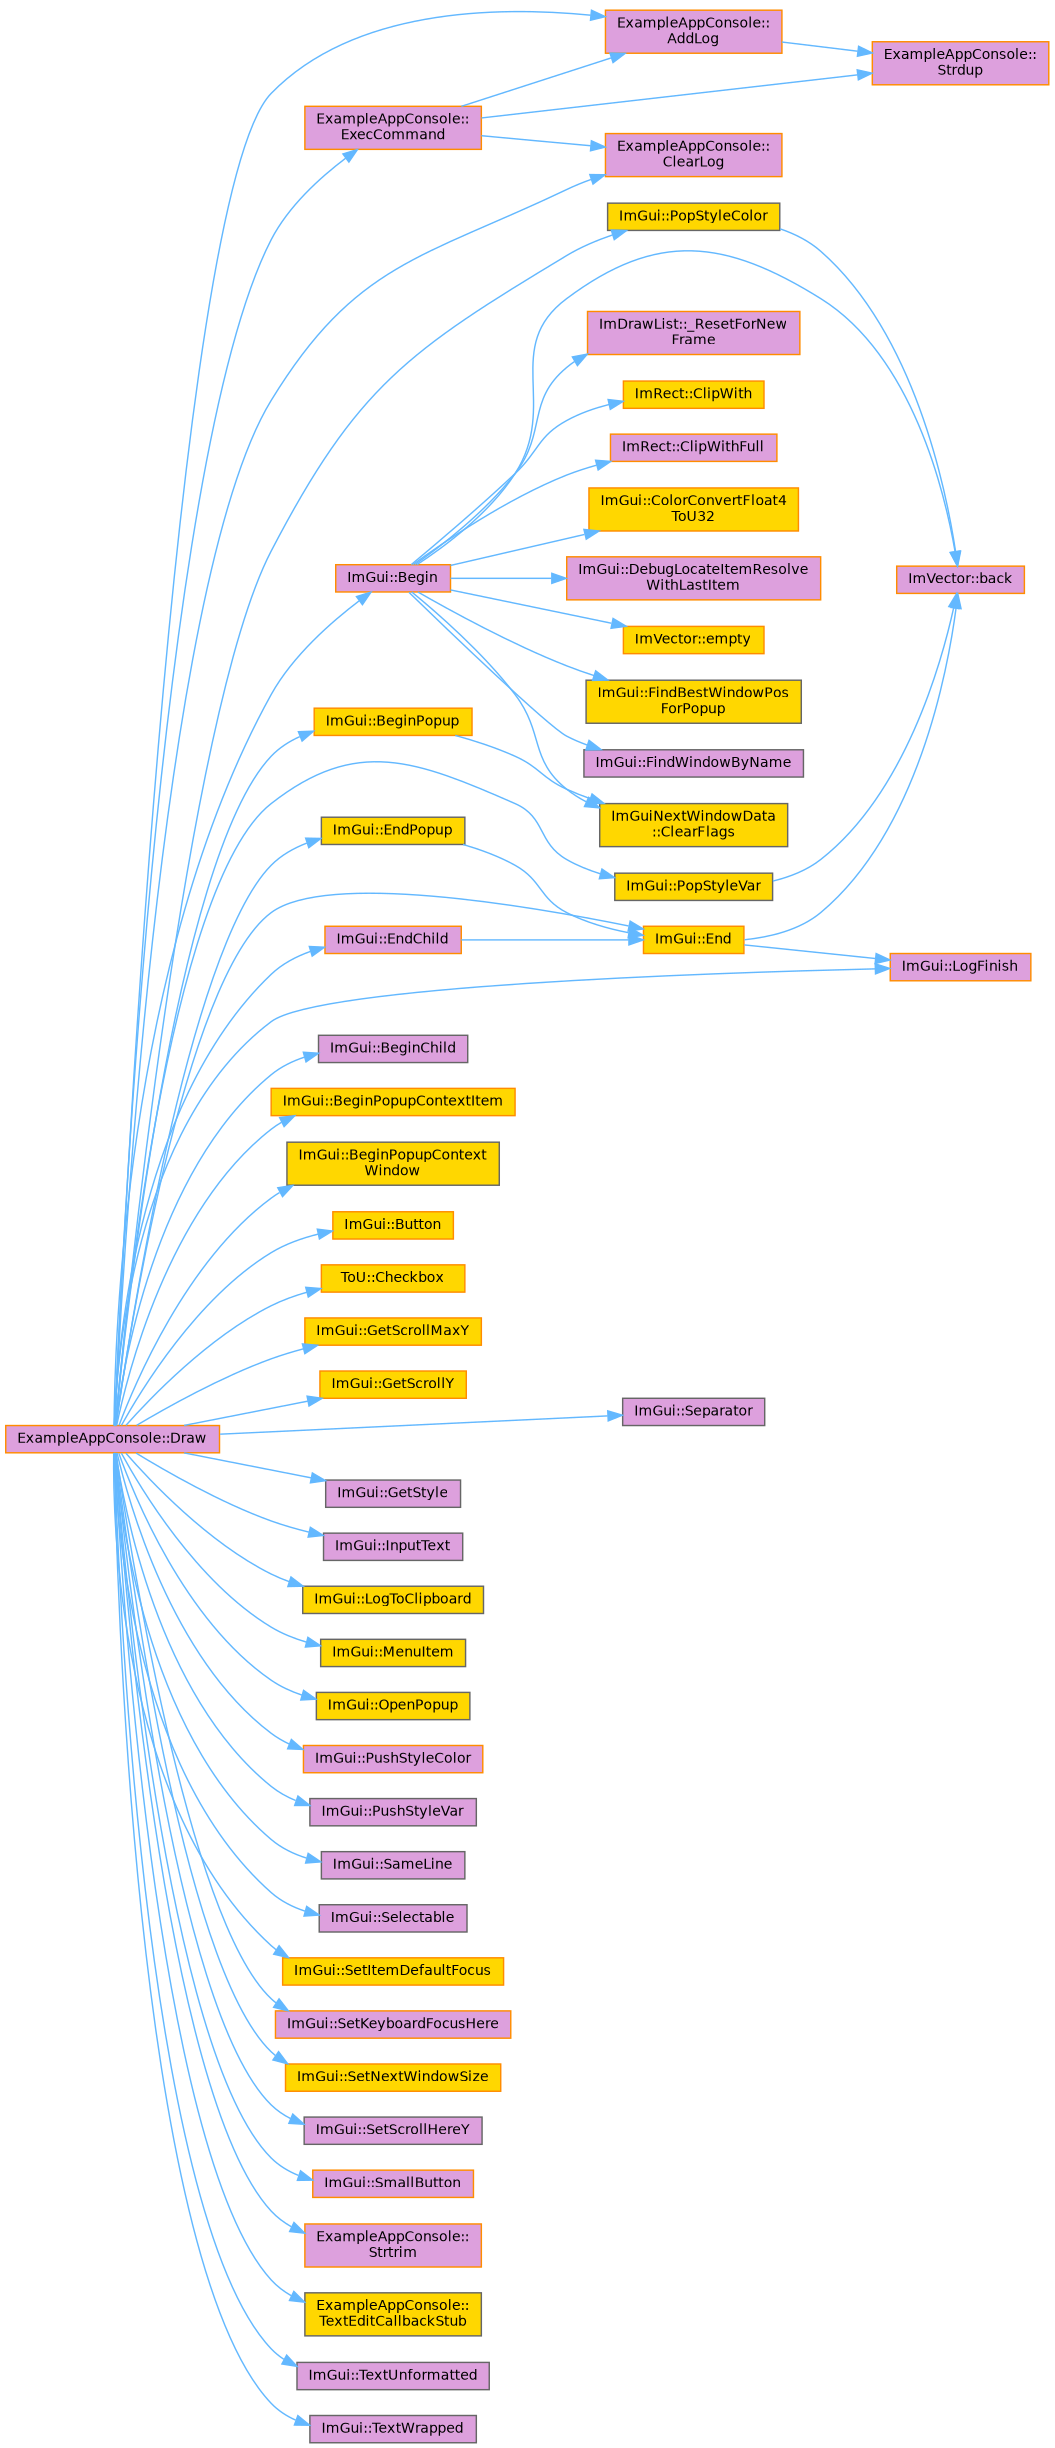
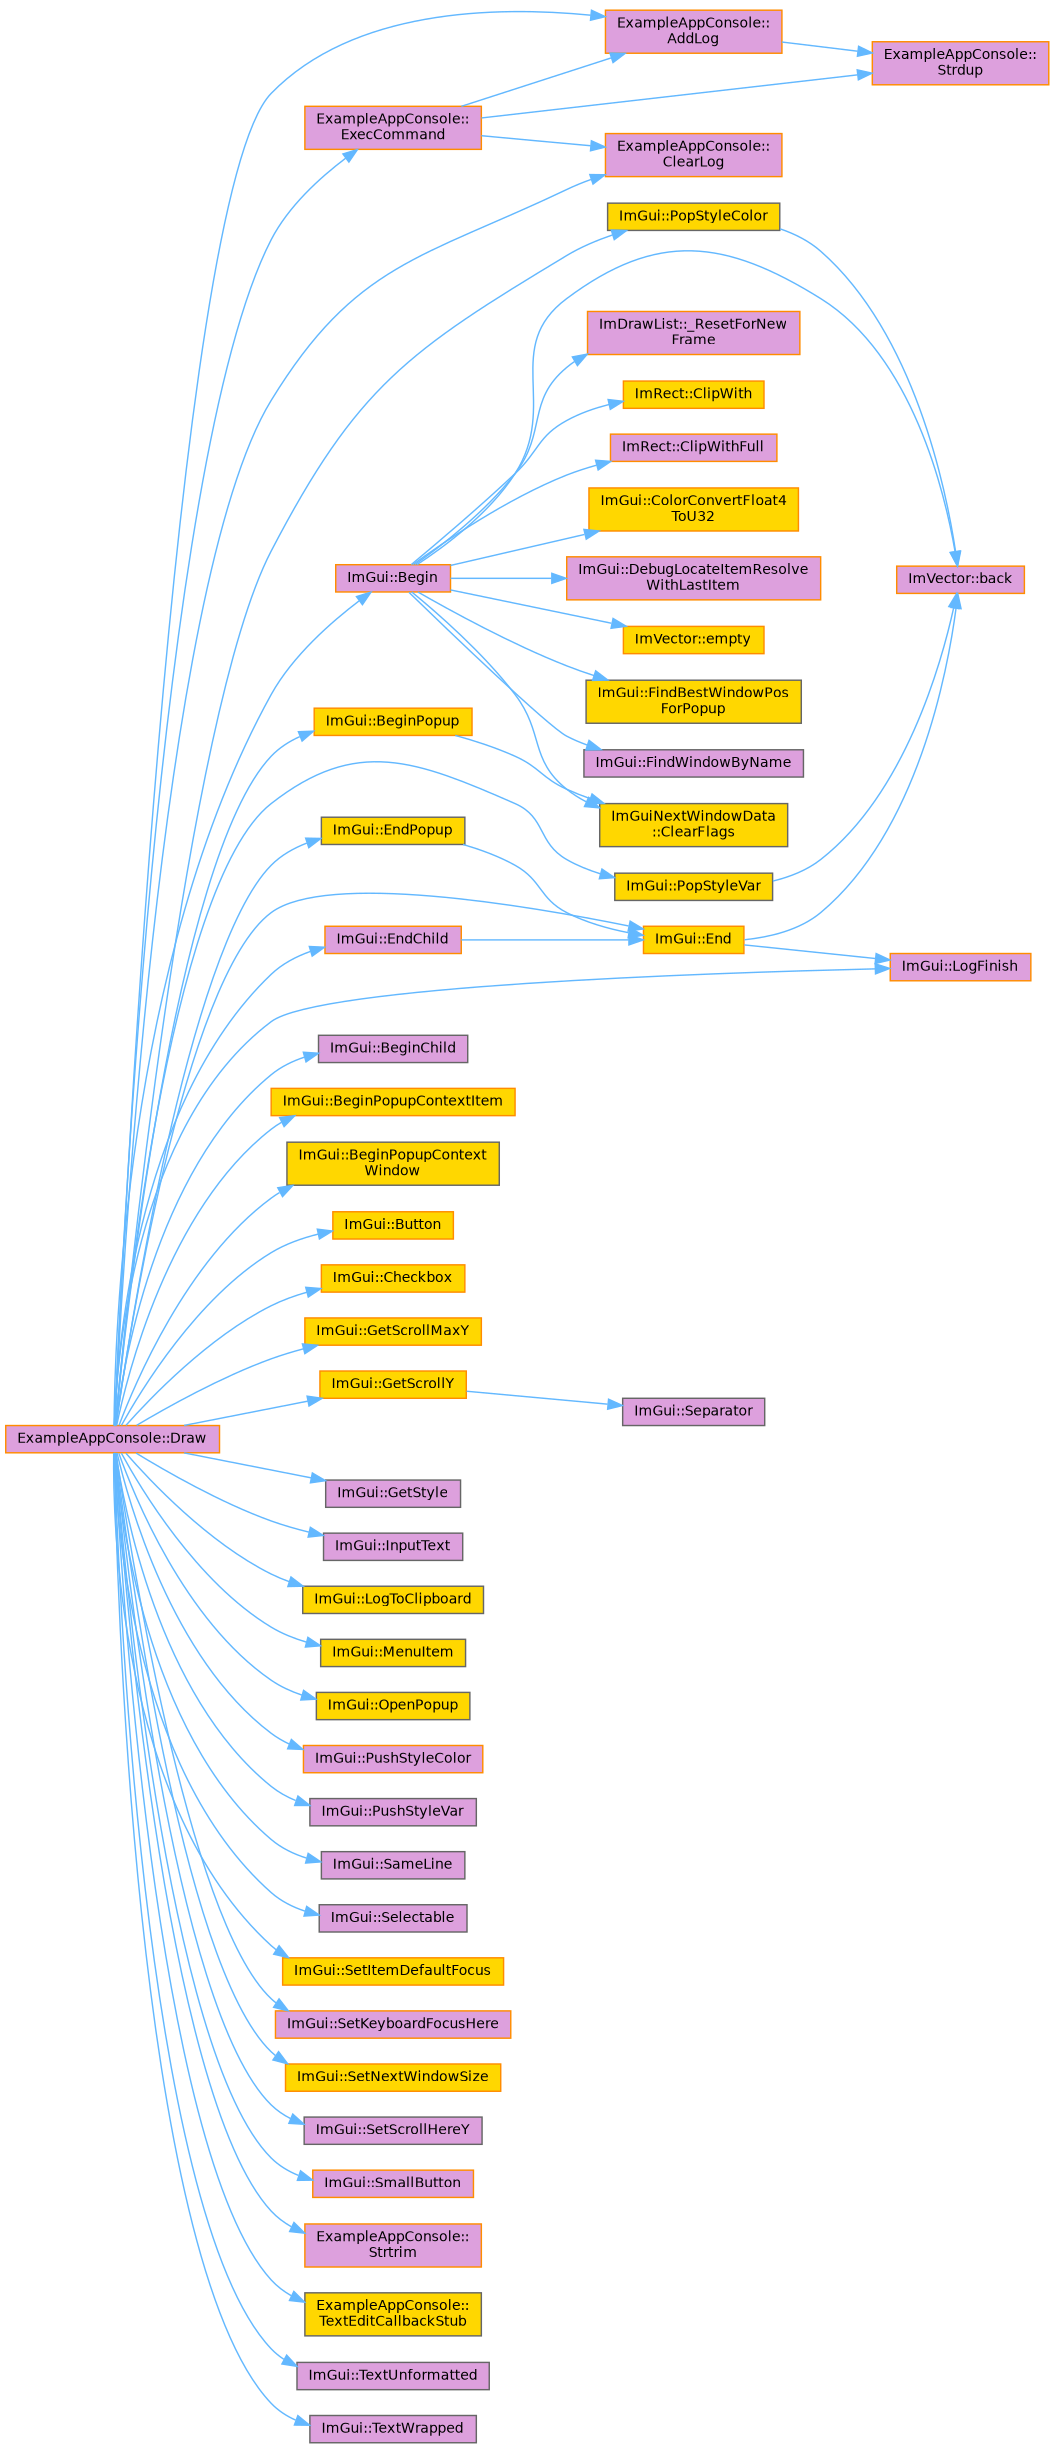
(393, 1278) -> (393, 1278)
(414, 1425) -> (537, 1398)
